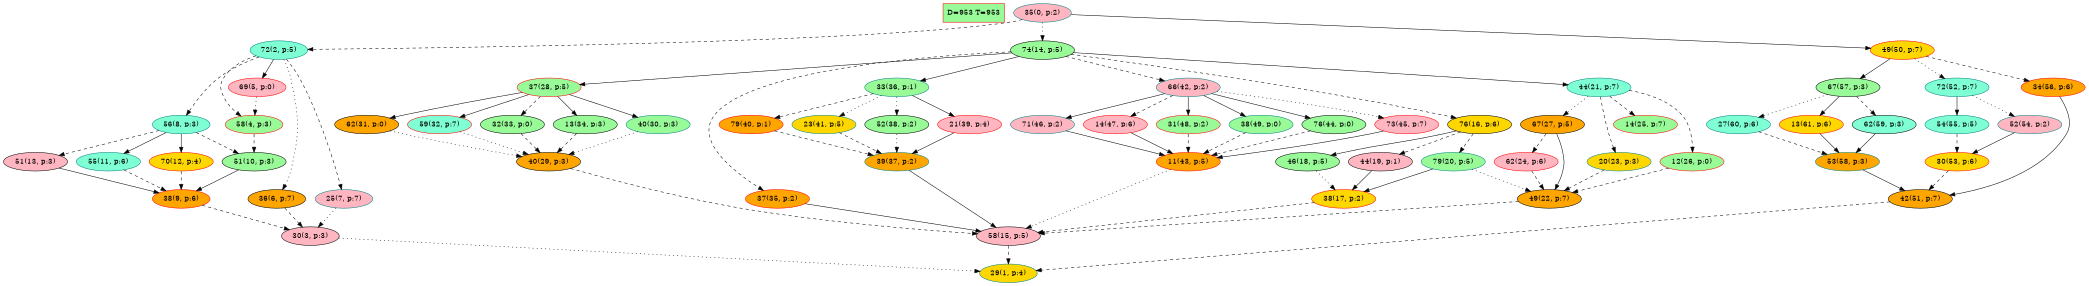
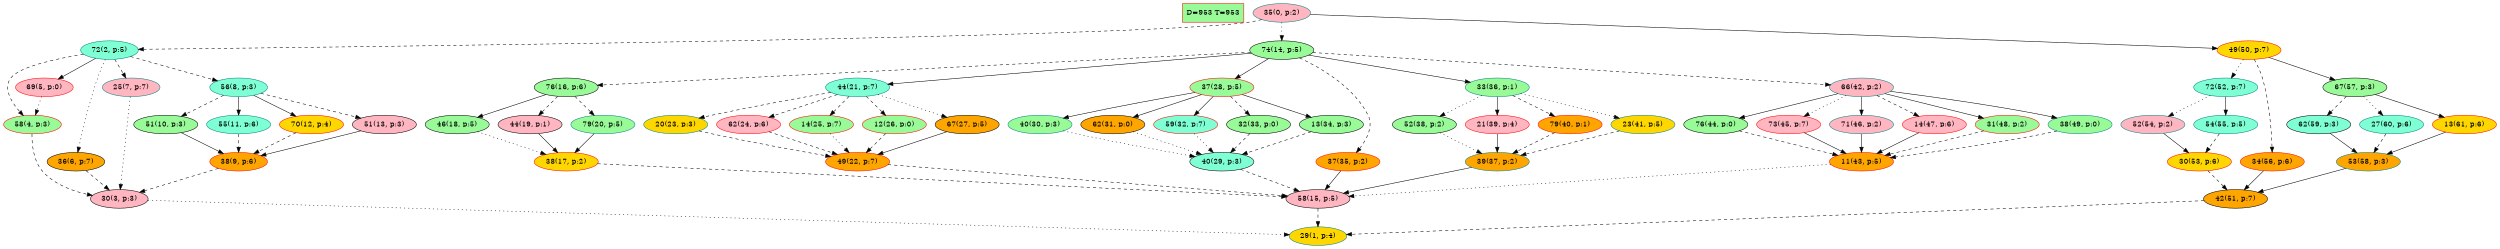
(1480, 125) -> (566, 87)
(254, 141) -> (47, 175)
(1541, 141) -> (806, 105)
(549, 162) -> (1222, 162)
(1499, 179) -> (838, 141)
(1549, 199) -> (858, 162)
